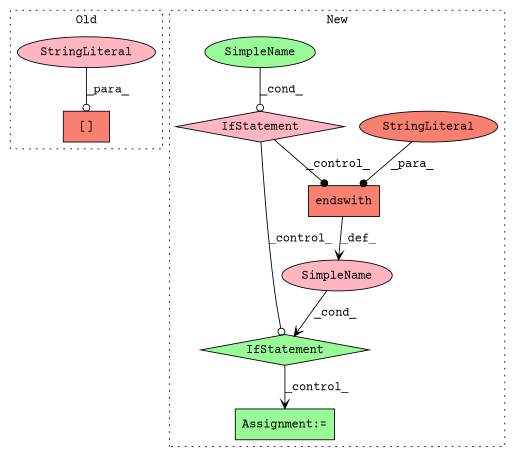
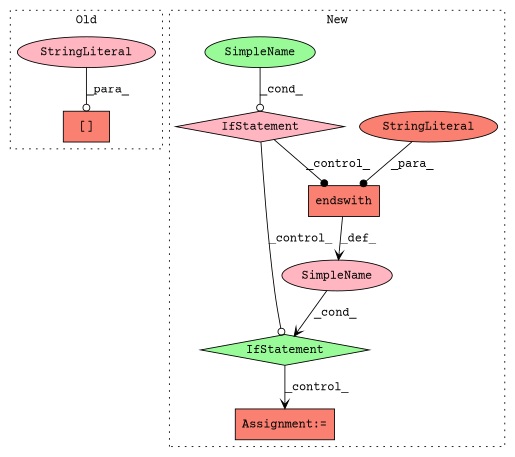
(285, 424) -> (285, 424)
